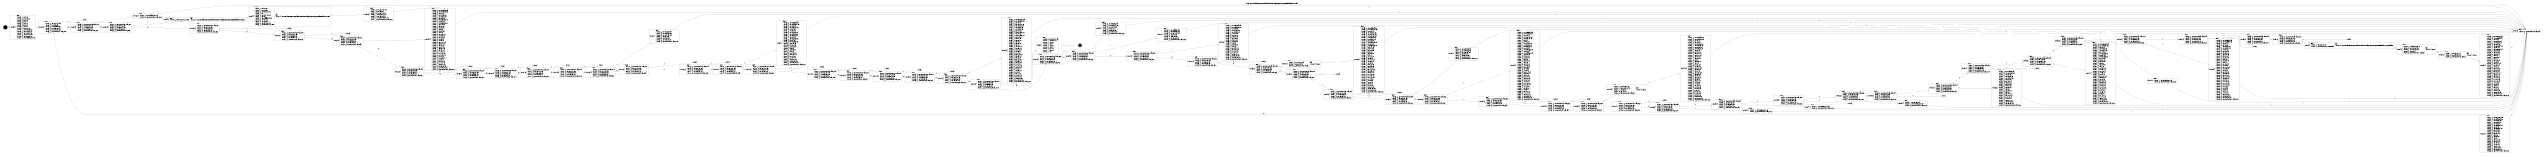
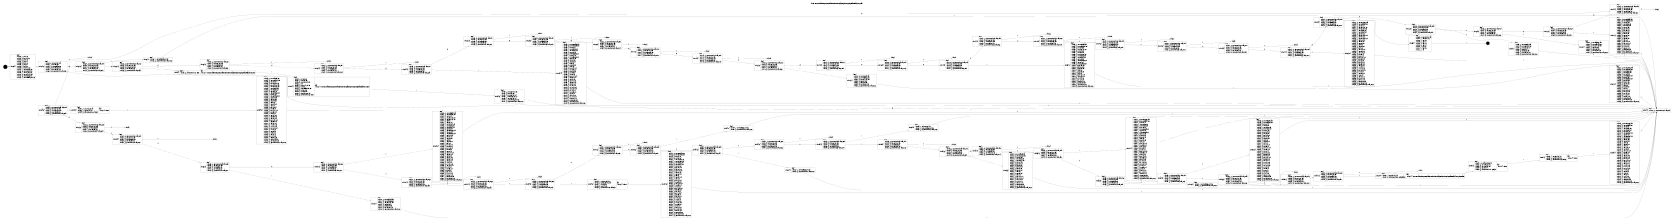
(1233, 65) -> (812, 14)
